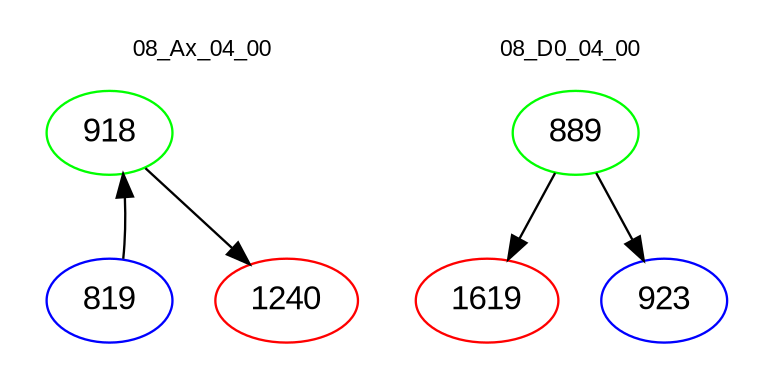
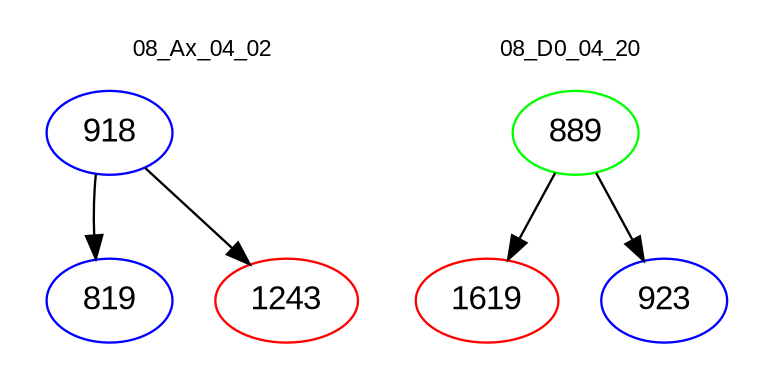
(203, 50) -> (203, 50)
(571, 50) -> (571, 50)
(110, 133) -> (110, 133)
(125, 228) -> (94, 205)
(287, 301) -> (287, 301)
